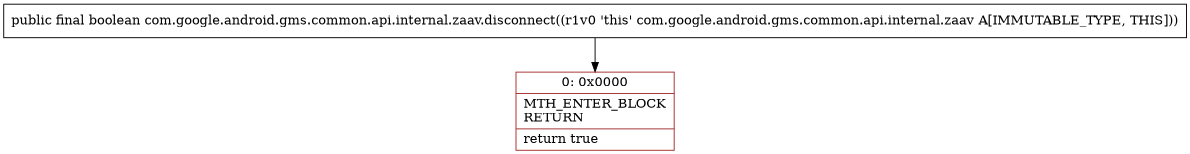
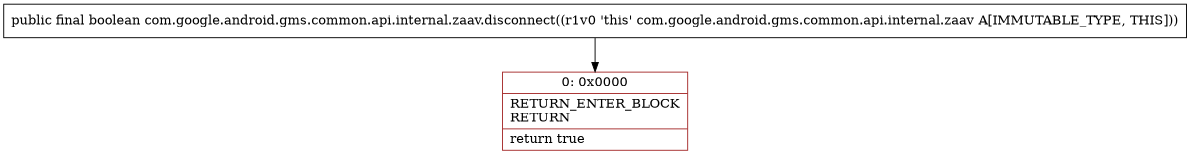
(595, 104) -> (595, 104)
